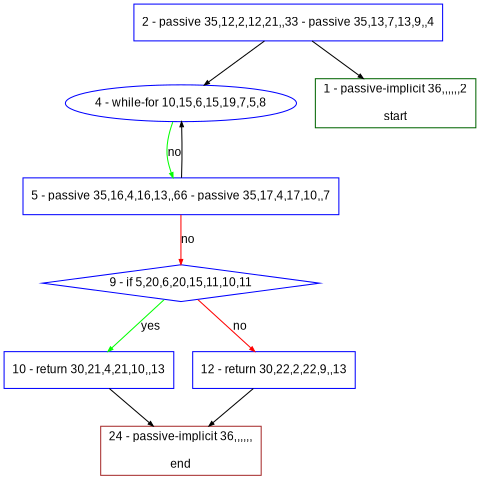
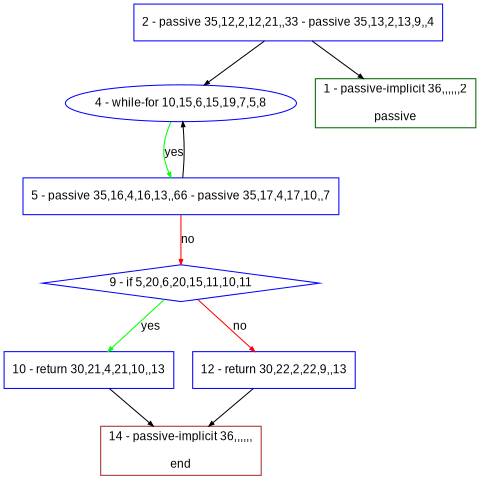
(288, 22) -> (288, 22)
(396, 103) -> (396, 103)
(175, 153) -> (174, 153)
(181, 451) -> (181, 451)
